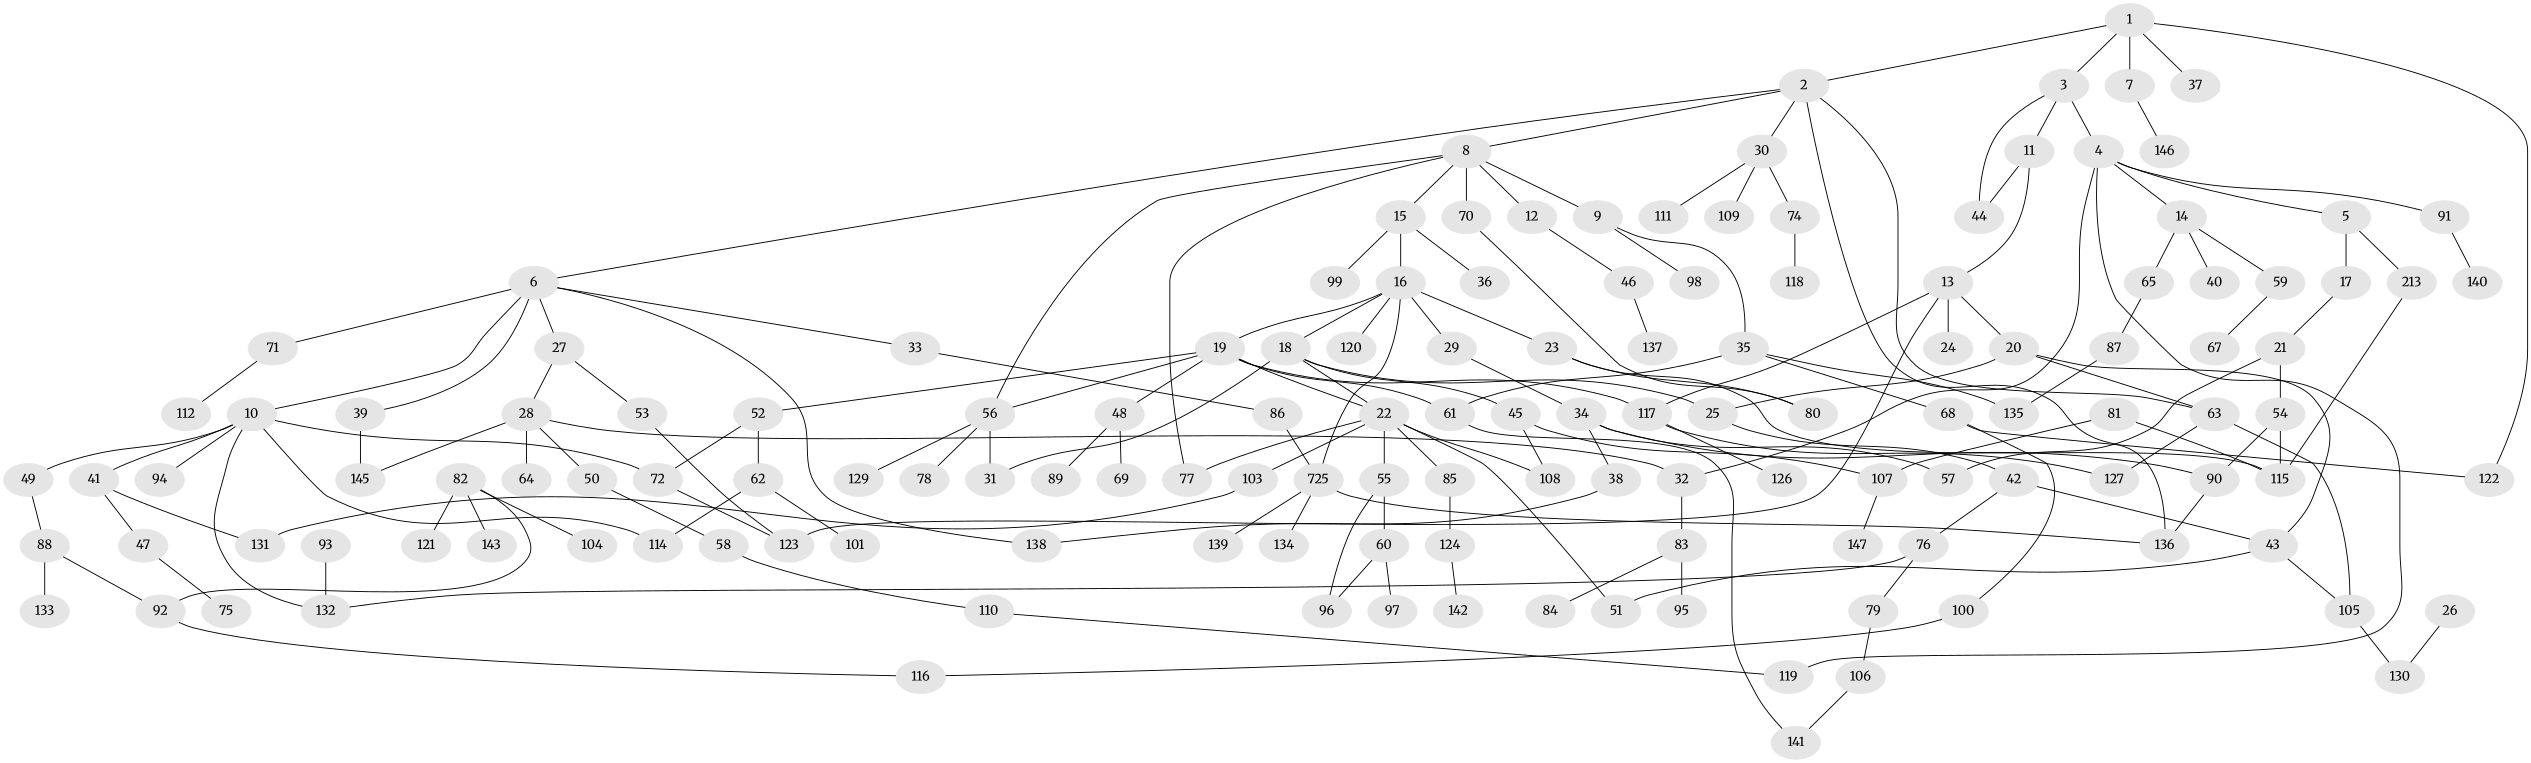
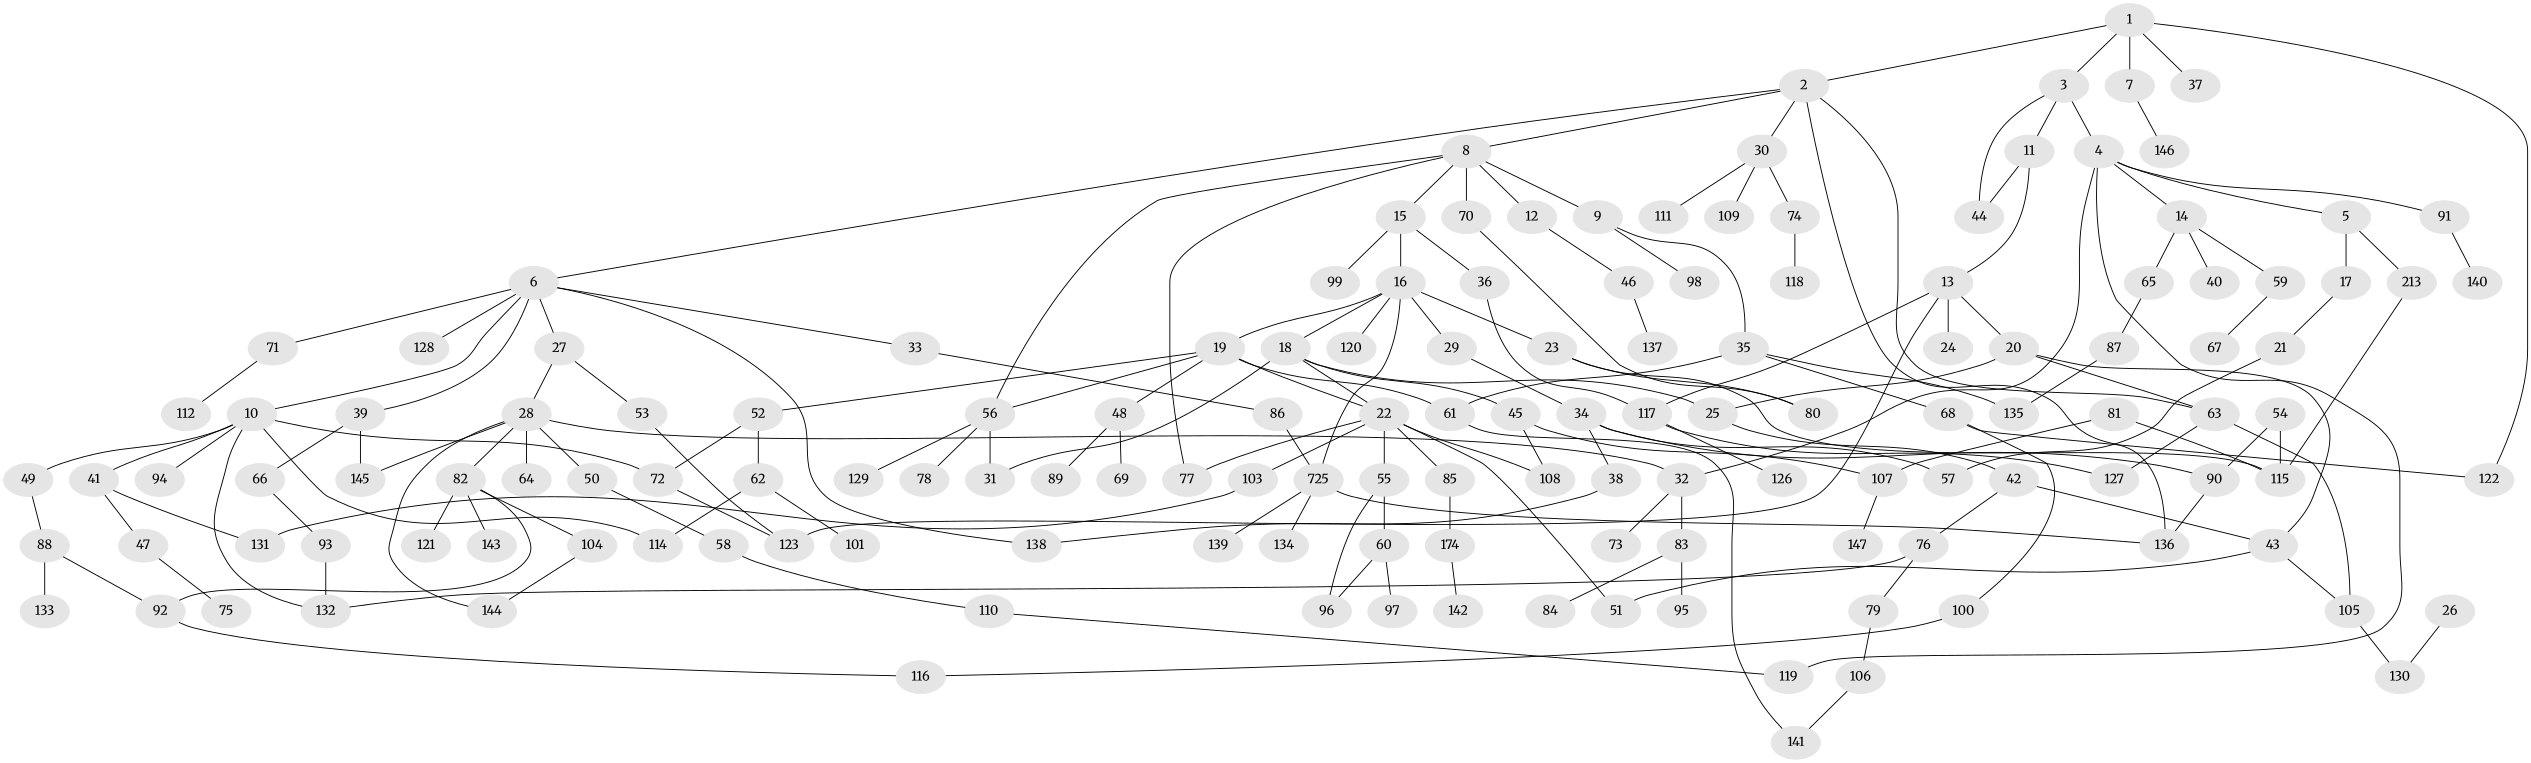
none -> (424, 349)
(1434, 381) -> (1529, 372)
(2280, 387) -> none
none -> (493, 448)
none -> (260, 480)
(1450, 546) -> (1450, 546)
none -> (1616, 546)
none -> (492, 611)
